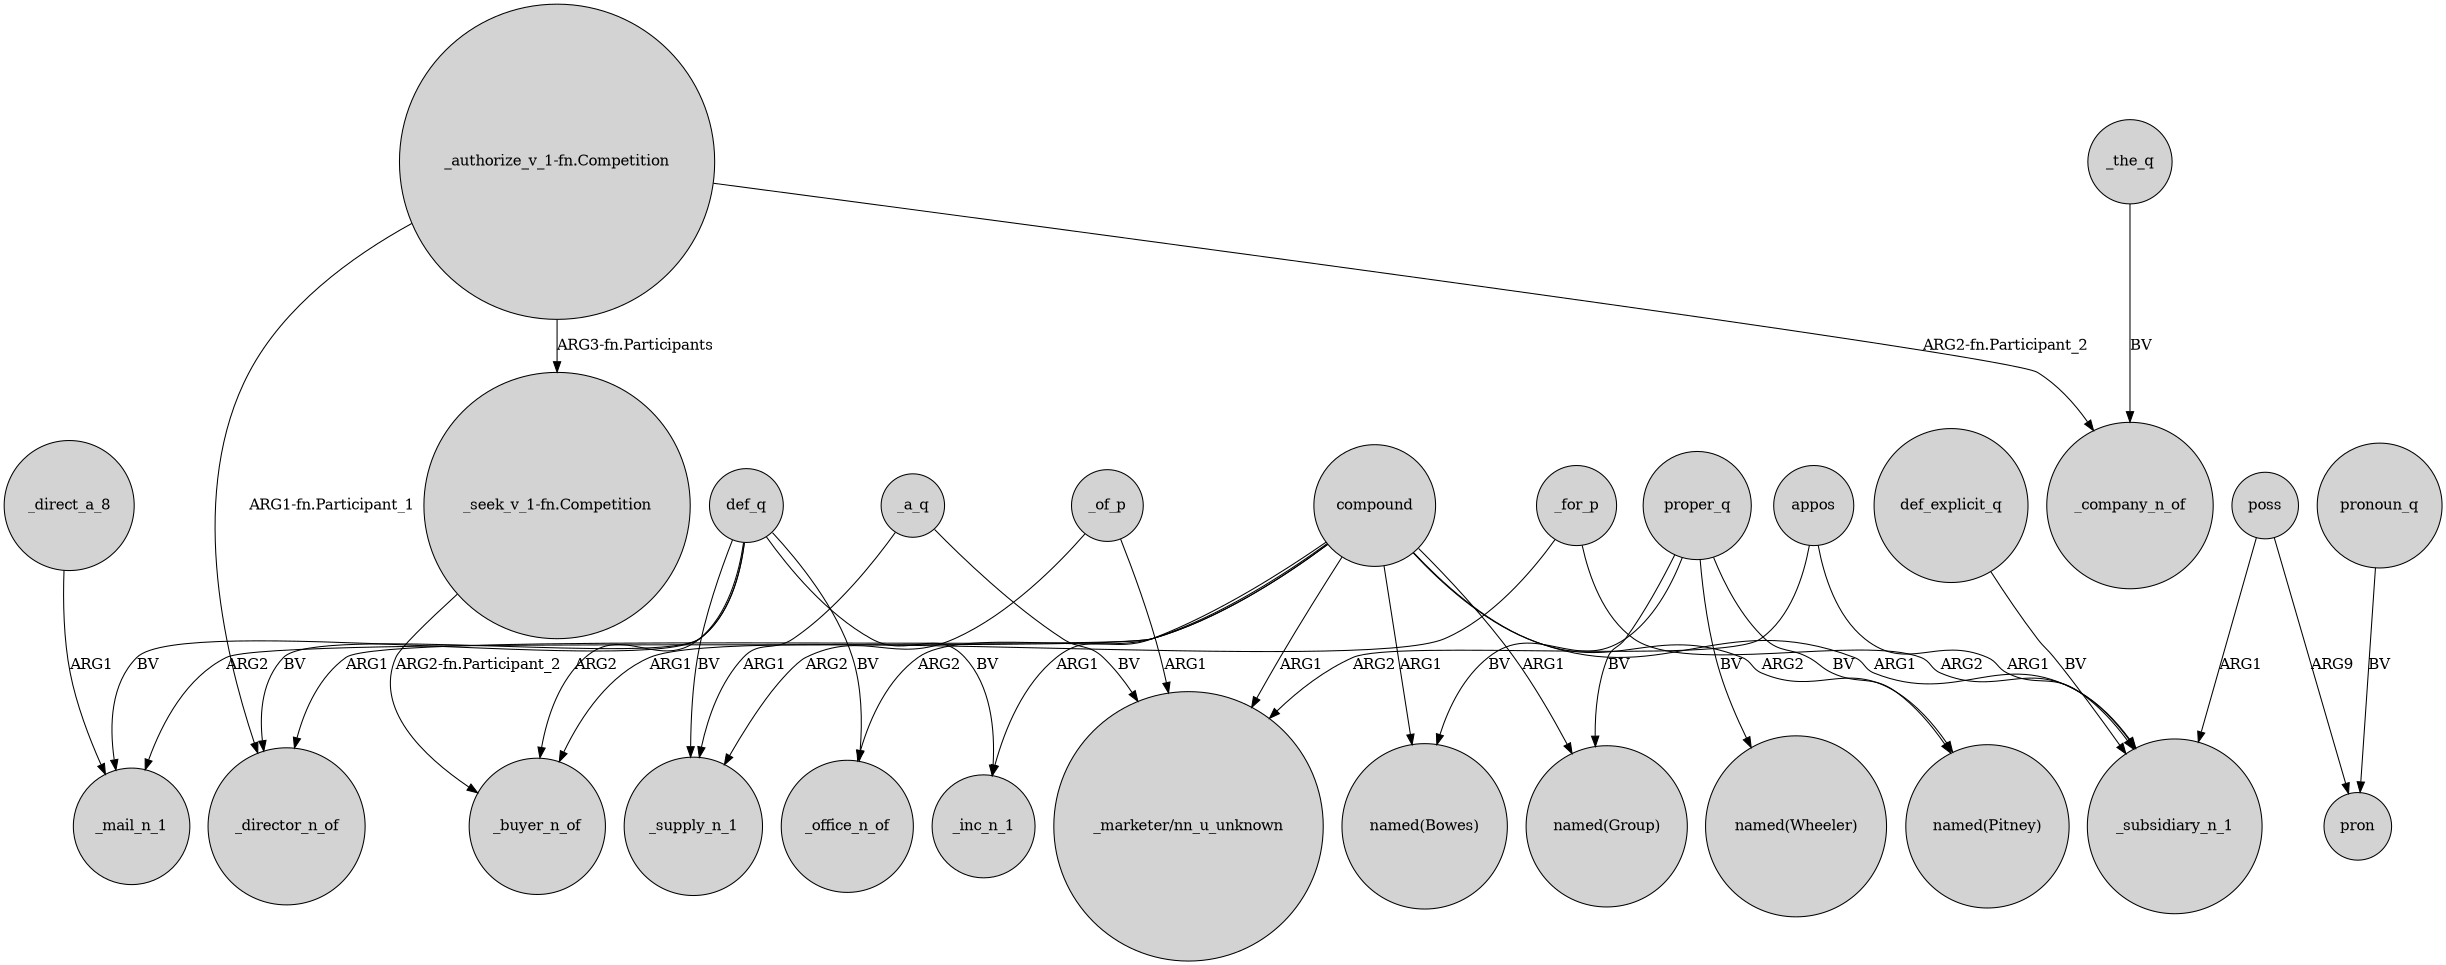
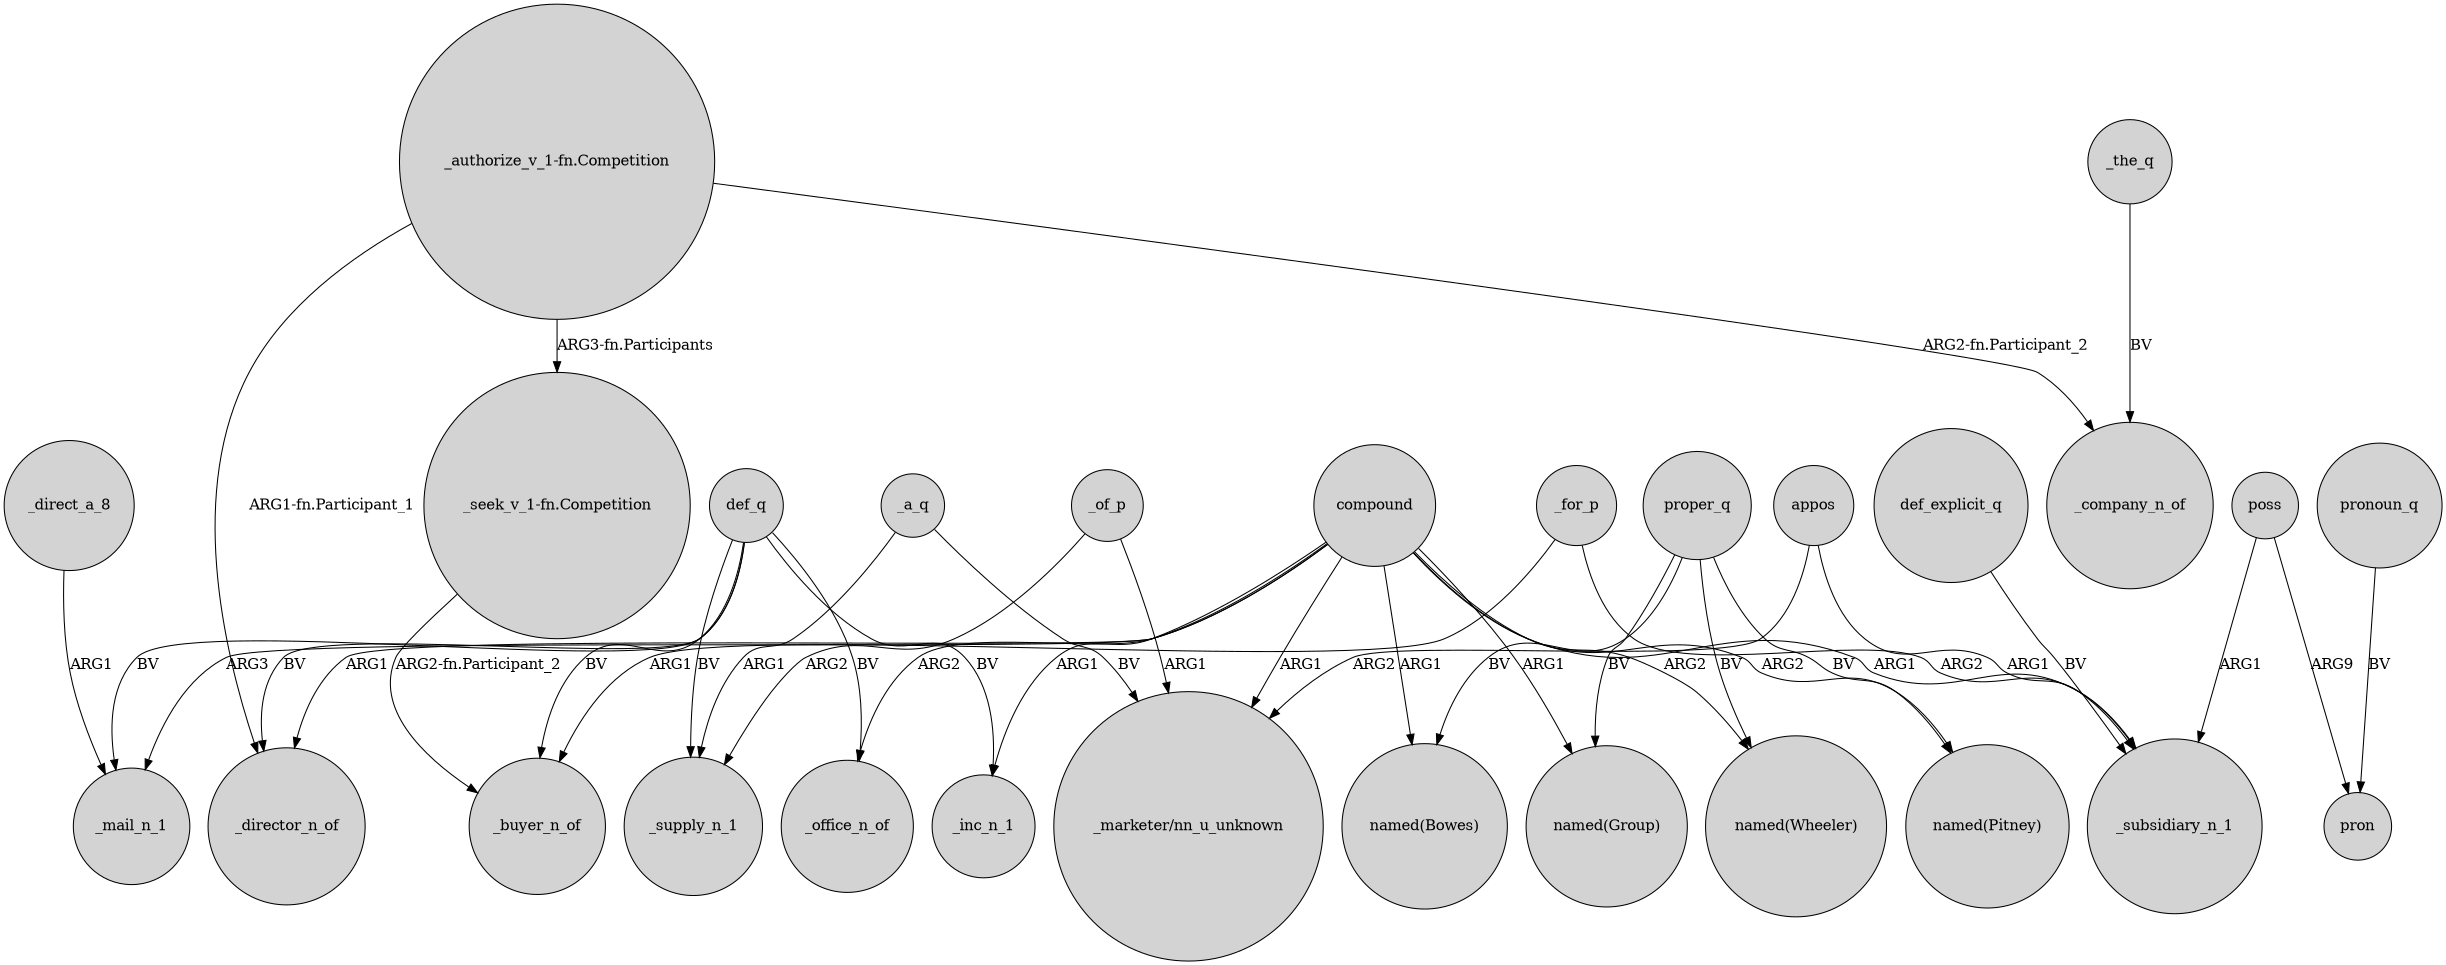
none -> (1644, 663)
(248, 665) -> (248, 665)
(596, 665) -> (596, 665)
